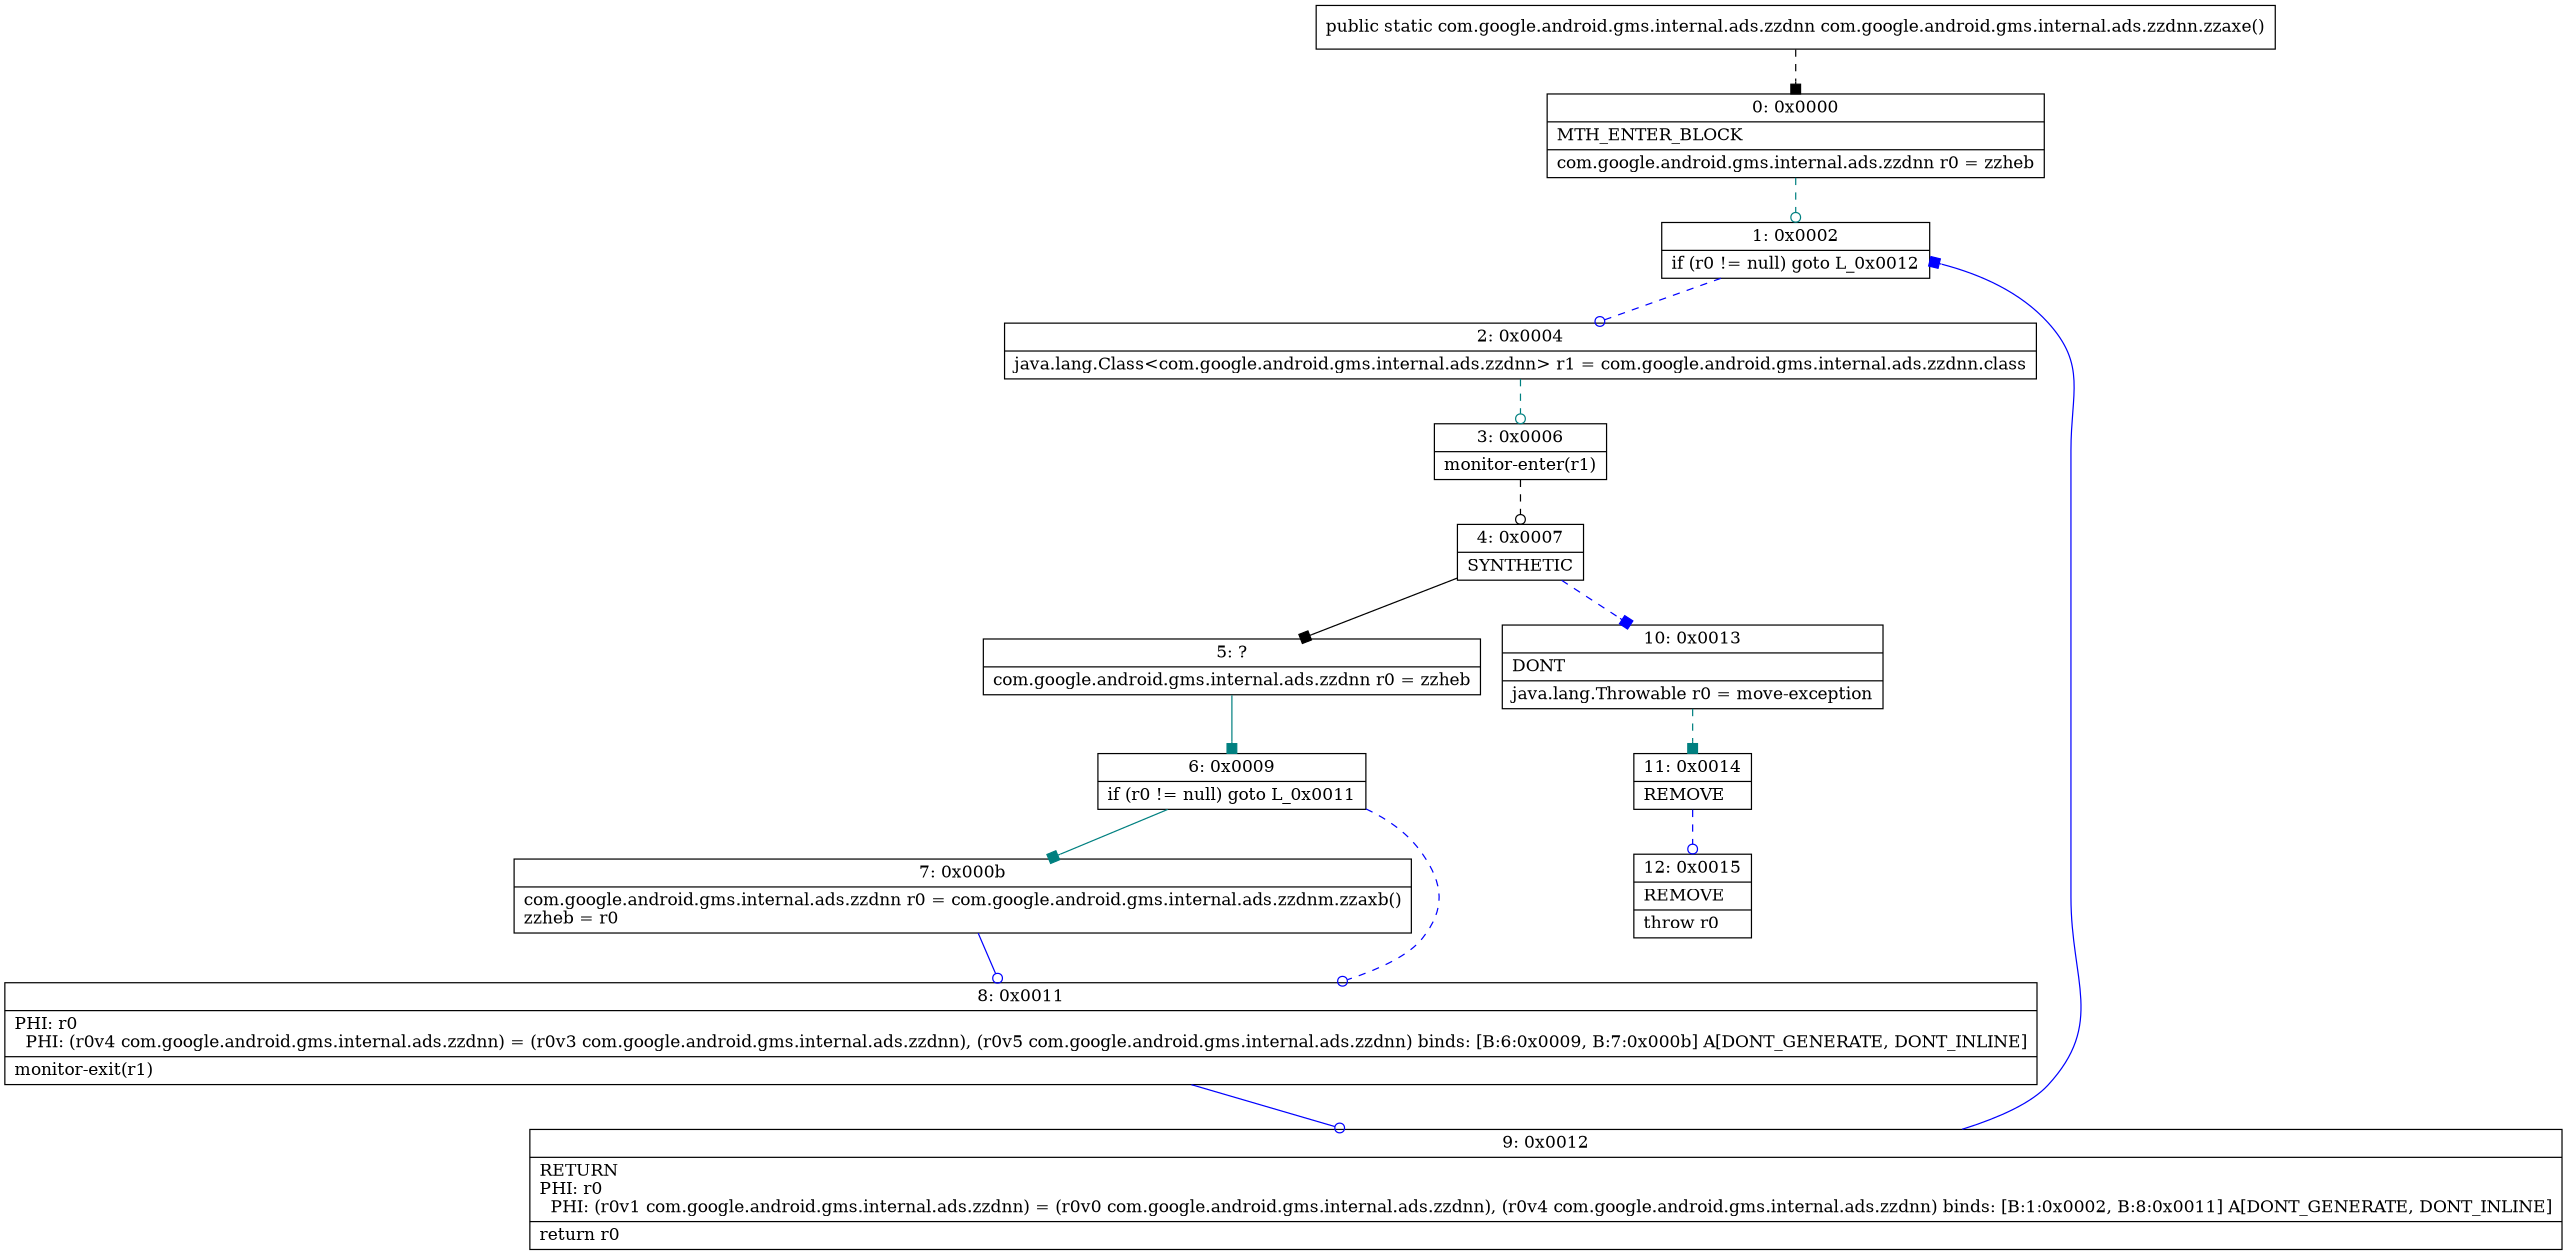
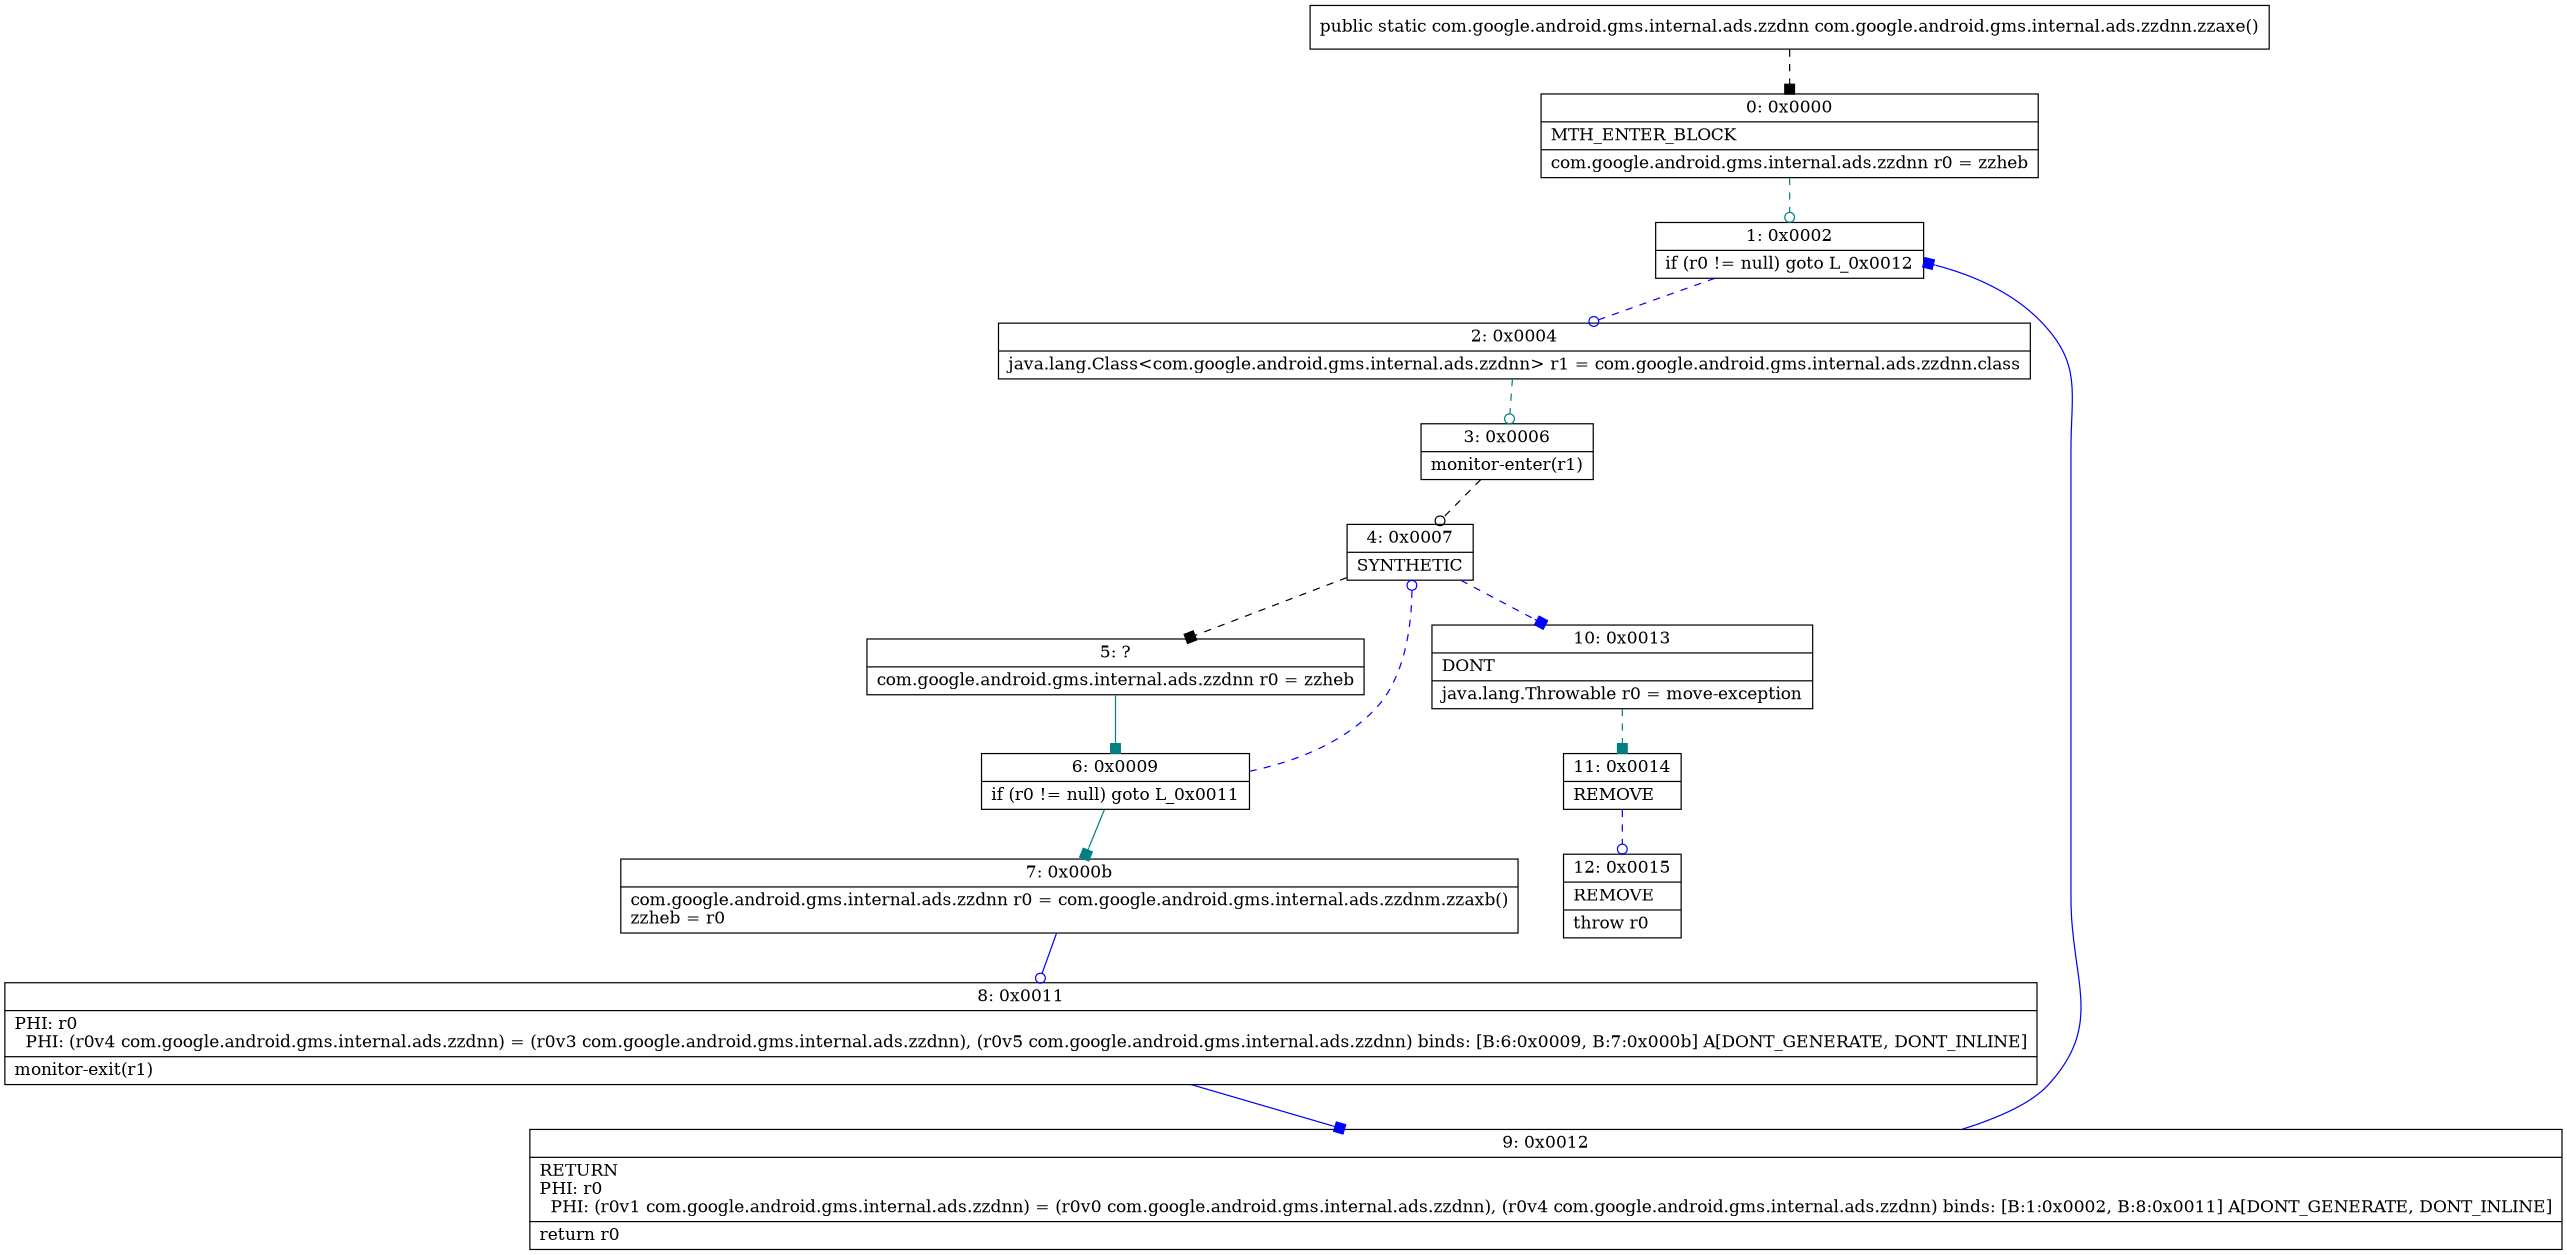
(1385, 606) -> (1272, 606)
(1439, 903) -> (1370, 714)
(1263, 1106) -> (1262, 1105)
